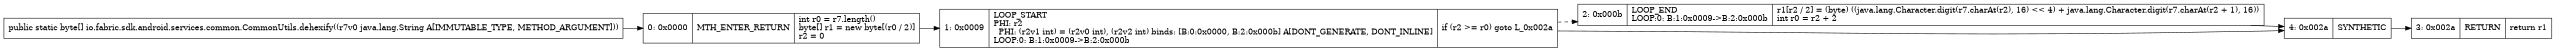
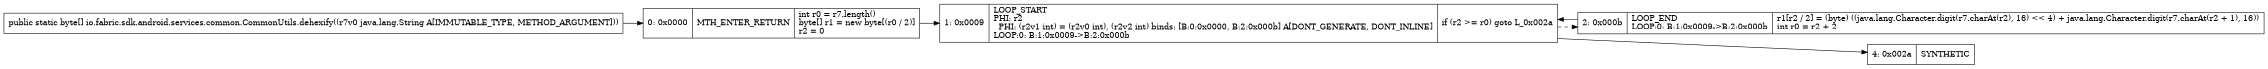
(2265, 26) -> (1571, 19)
(2482, 28) -> none
